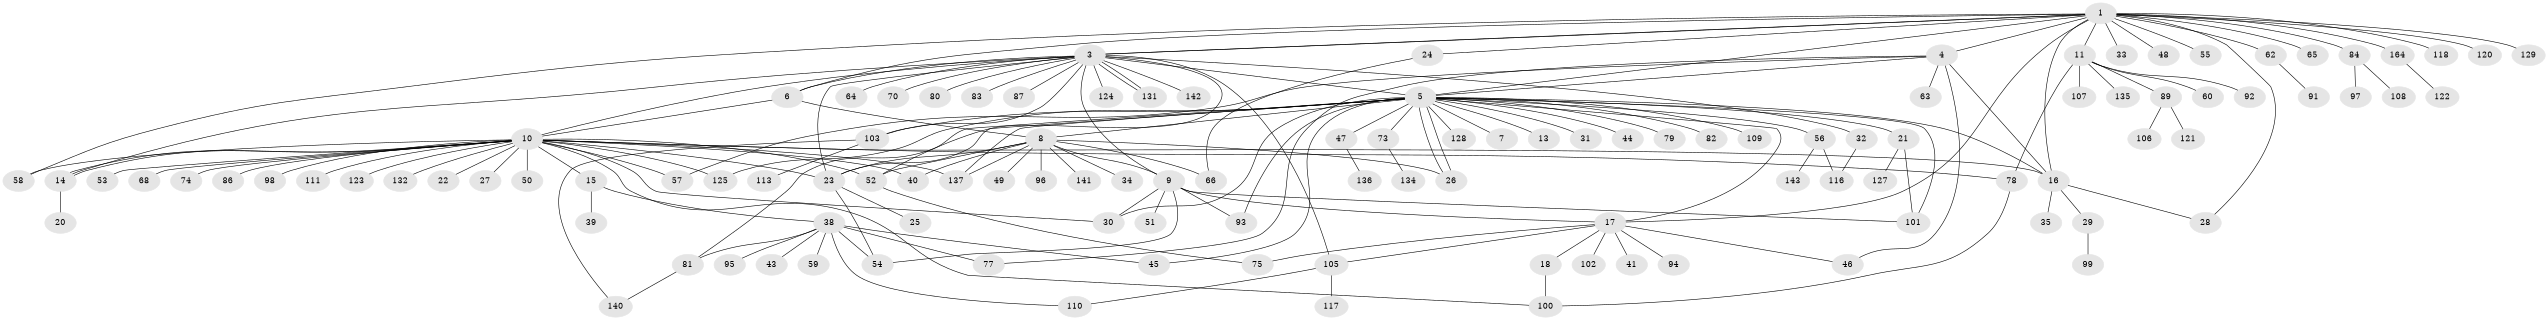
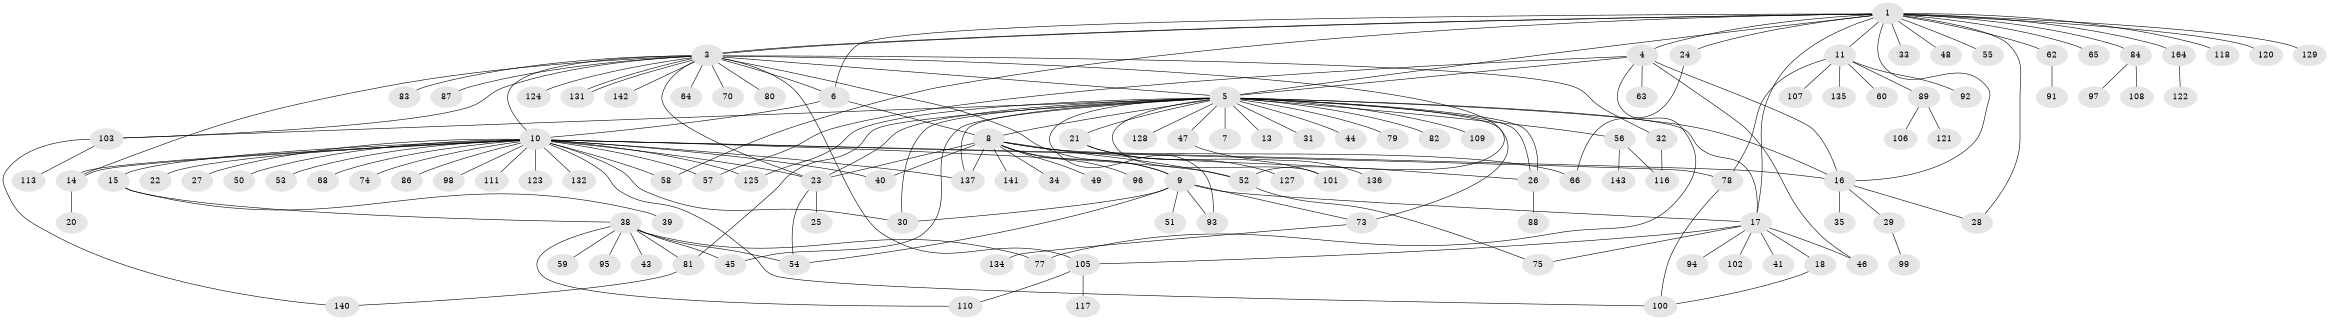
(1538, 208) -> (1271, 202)
none -> (1533, 223)
